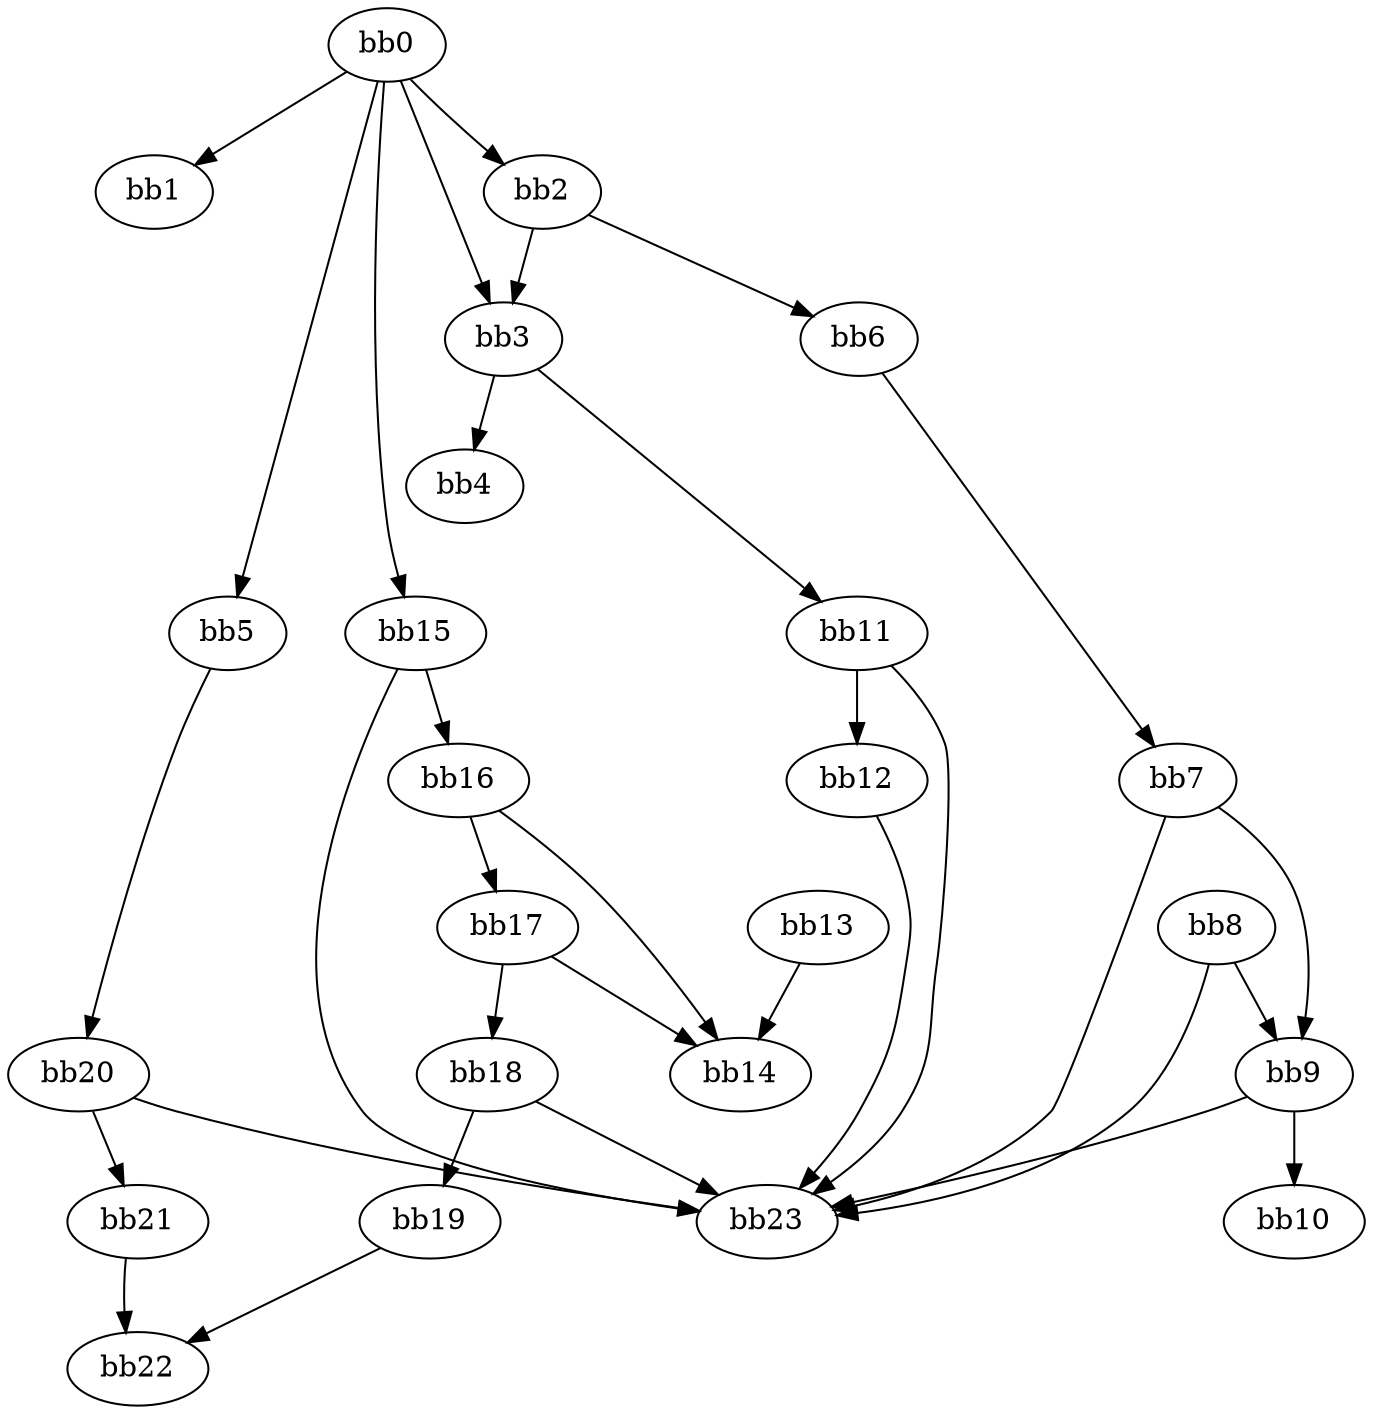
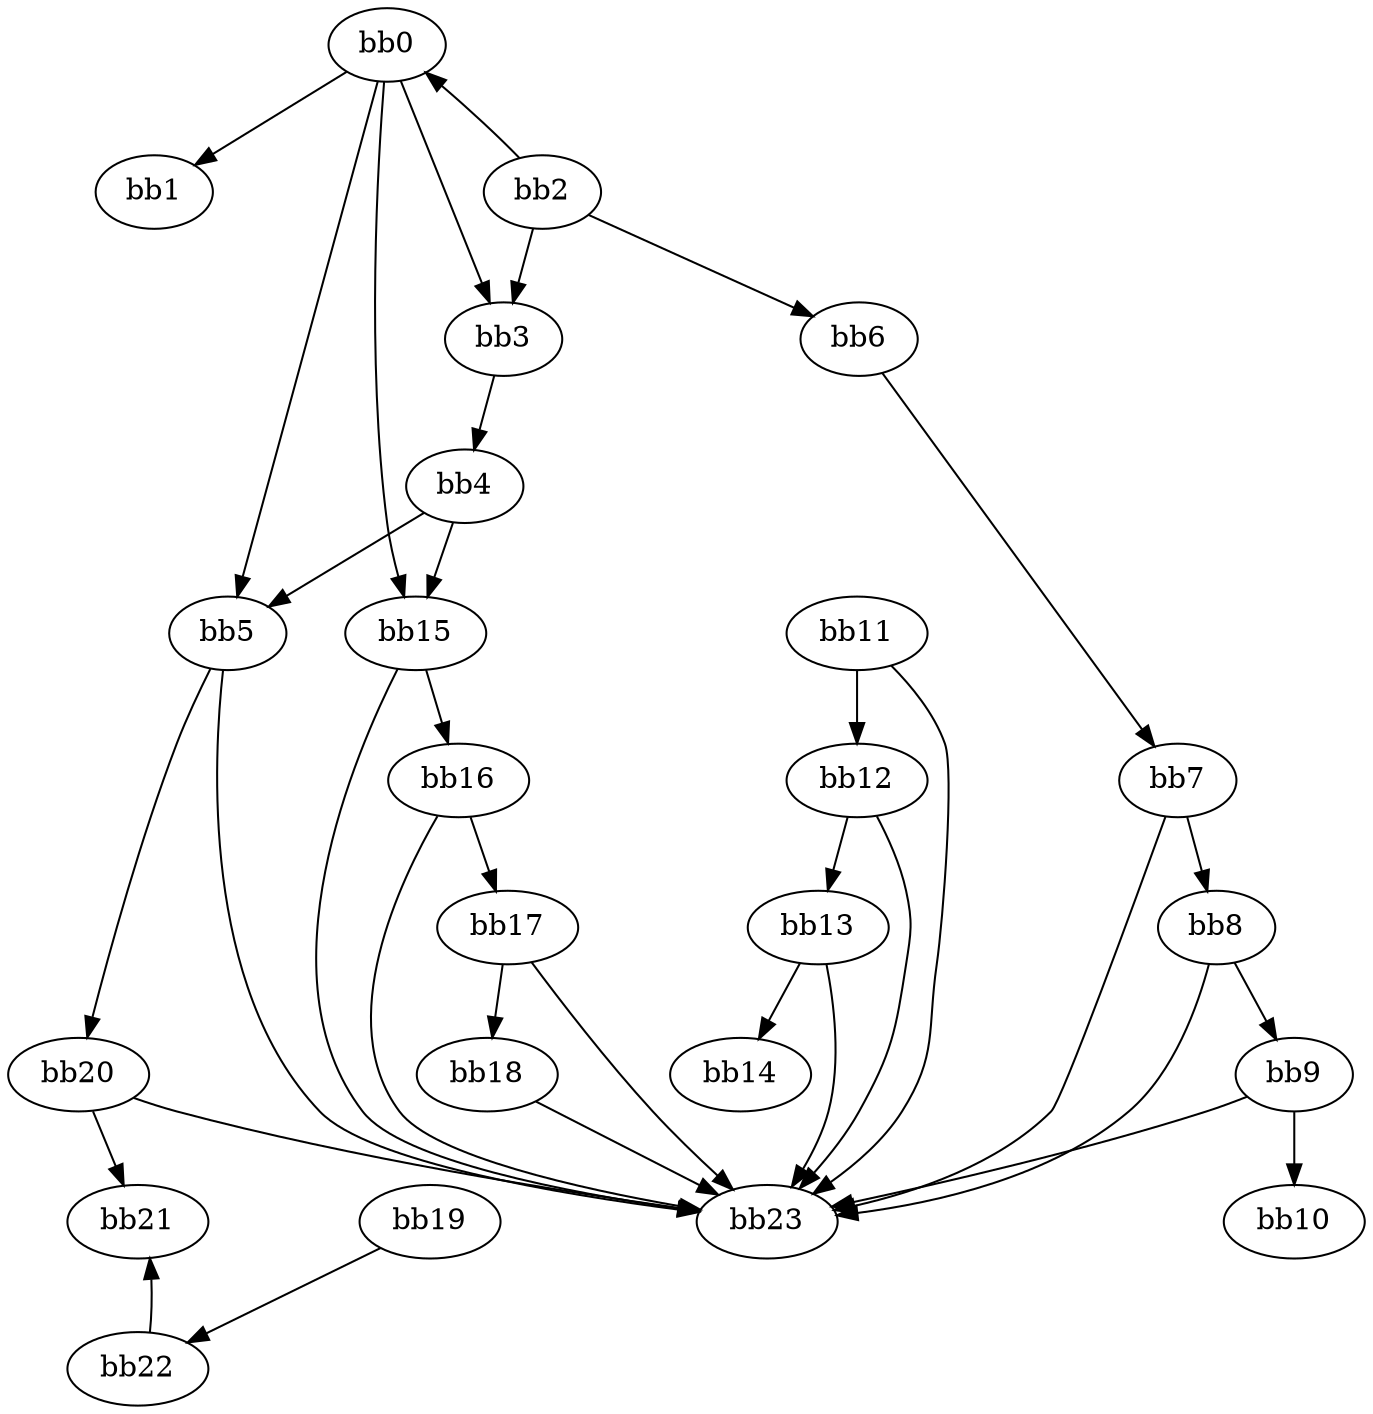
(448, 116) -> (481, 121)
(671, 479) -> none
none -> (444, 550)
none -> (355, 554)
none -> (840, 844)
(1297, 898) -> (1195, 844)
(612, 907) -> (396, 1105)
(615, 996) -> (619, 1074)
none -> (835, 1069)
none -> (293, 1076)
(462, 1139) -> none
(124, 1285) -> (152, 1306)
